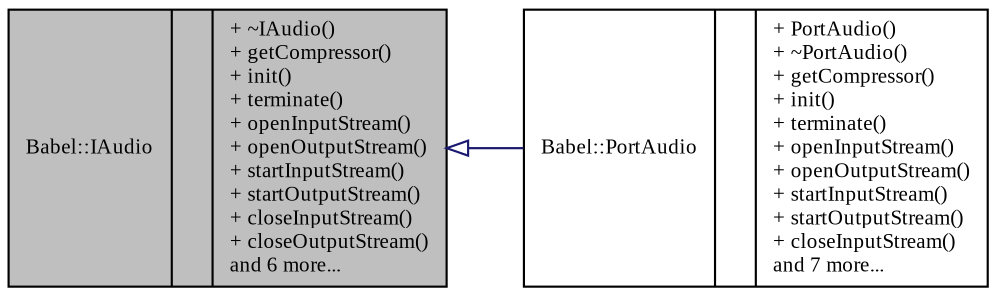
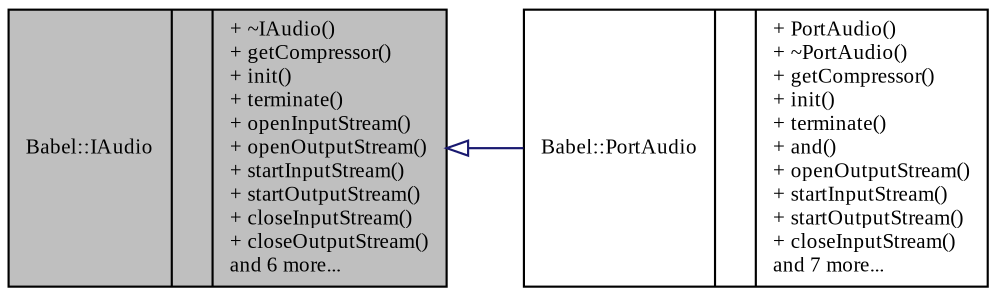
(864, 147) -> (805, 147)
